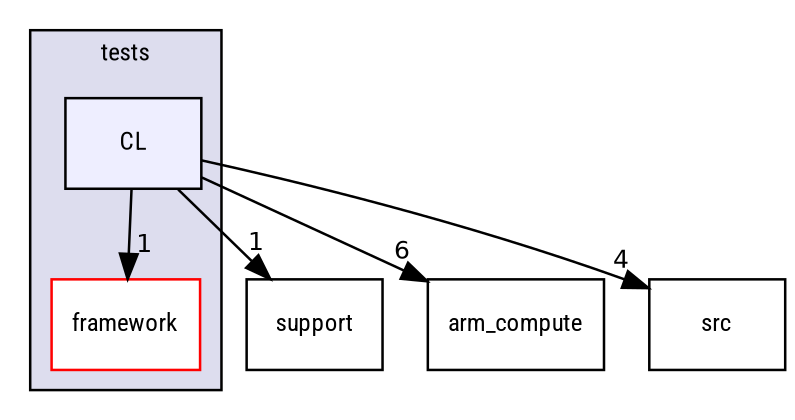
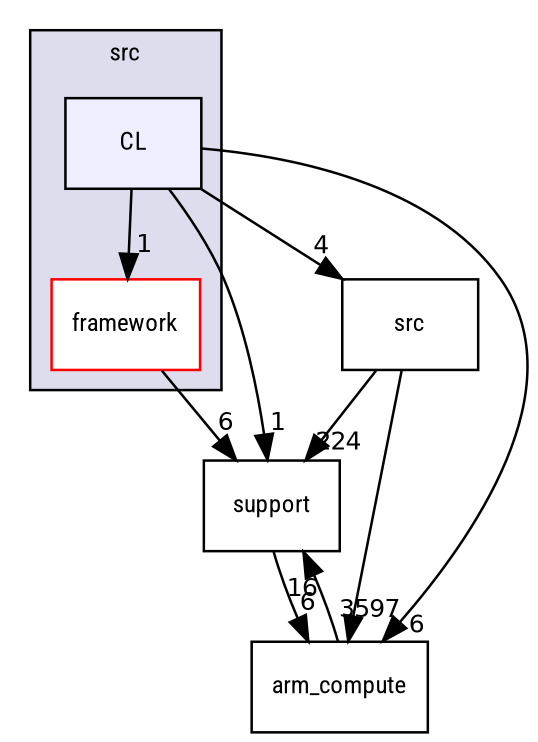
(126, 54) -> (126, 54)
none -> (349, 405)
none -> (191, 406)
none -> (377, 493)
none -> (285, 586)
none -> (327, 608)
